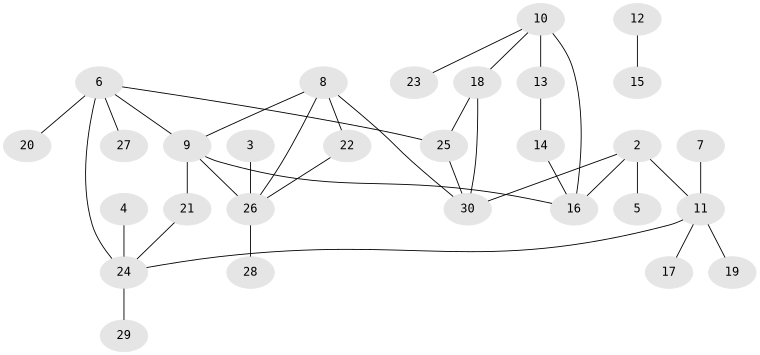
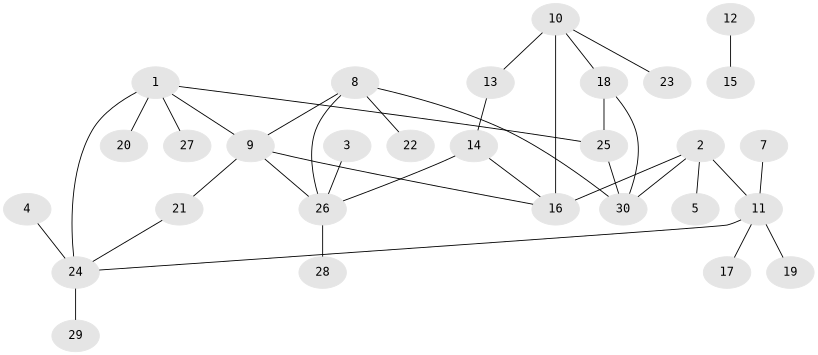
(99, 83) -> (156, 83)
(305, 174) -> (391, 183)
